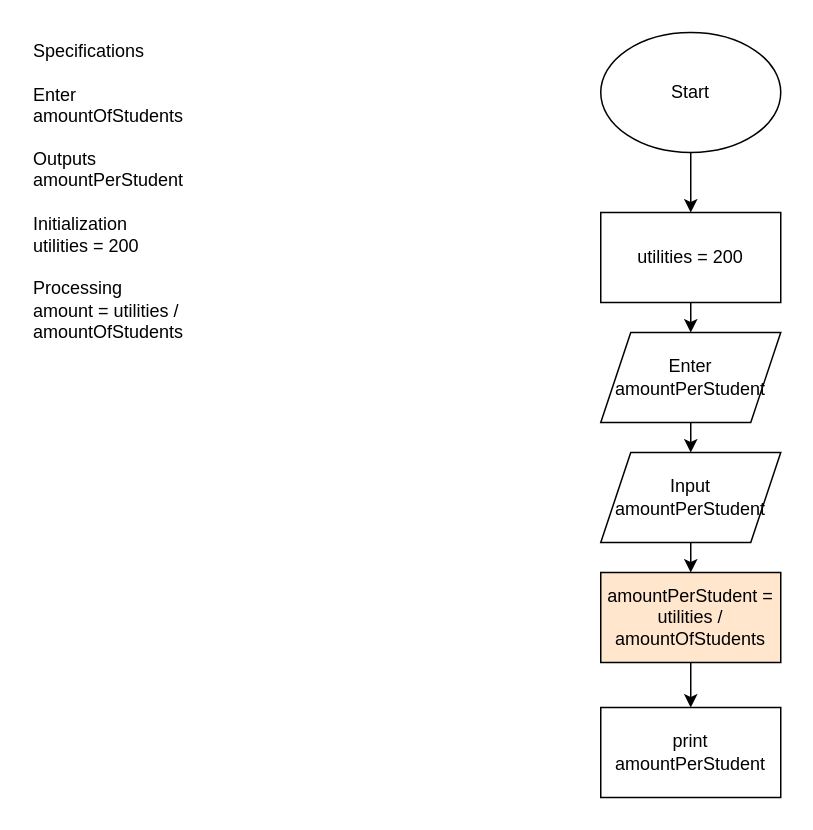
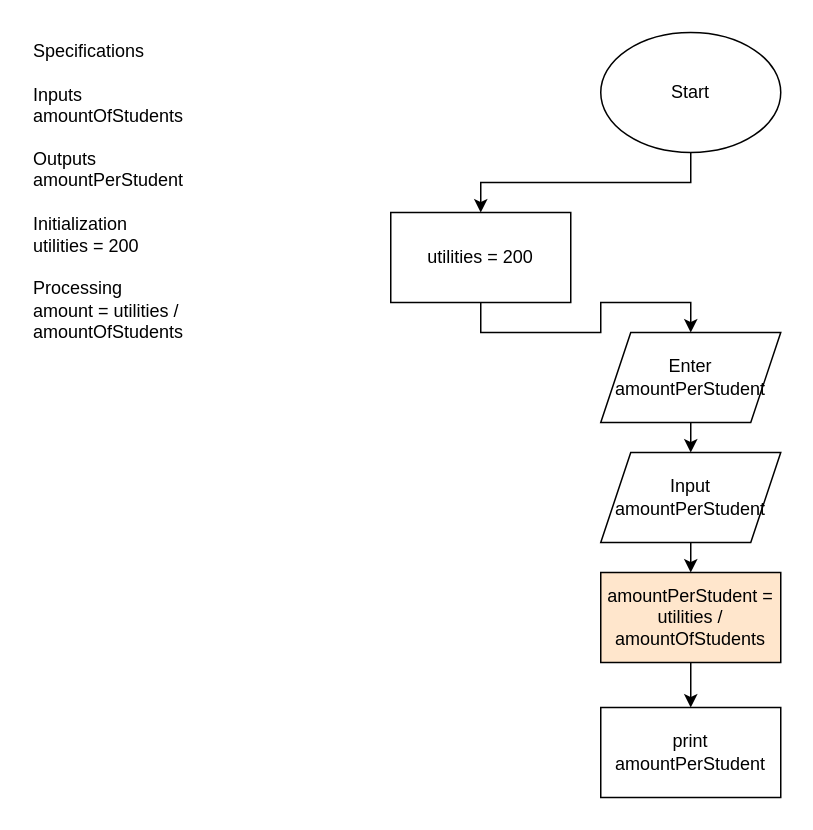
(167, 149) -> (167, 149)
(691, 257) -> (481, 257)
